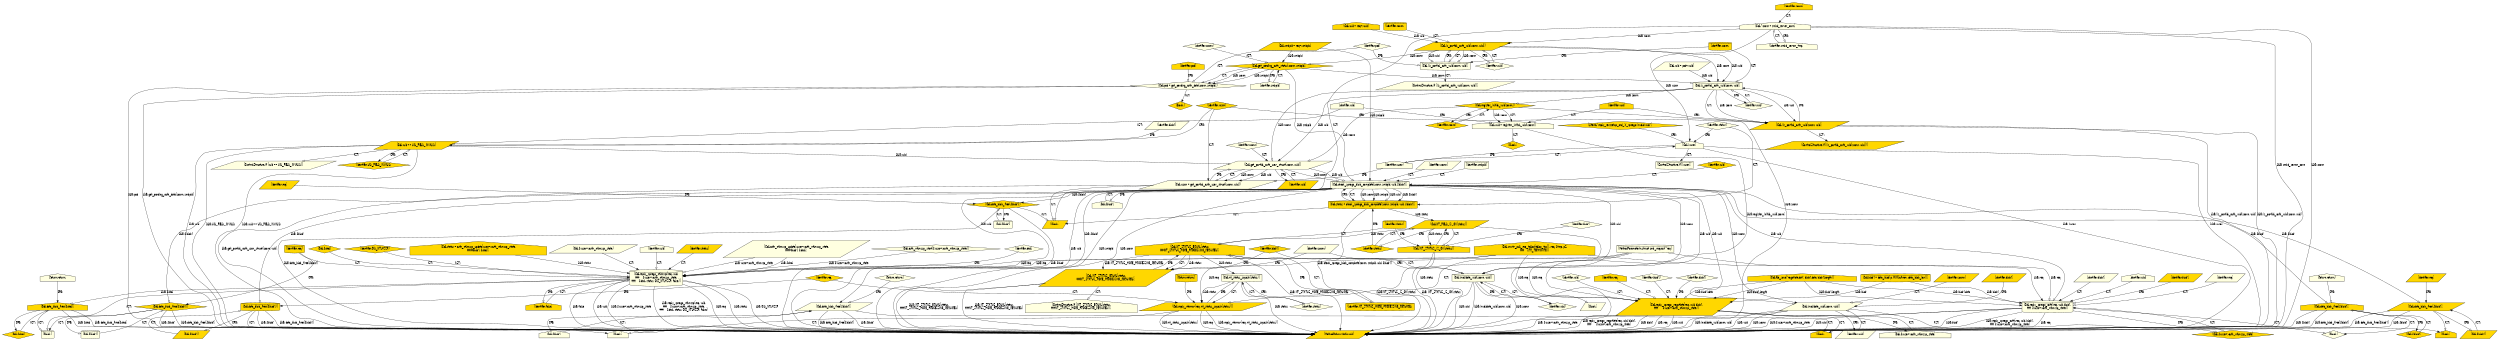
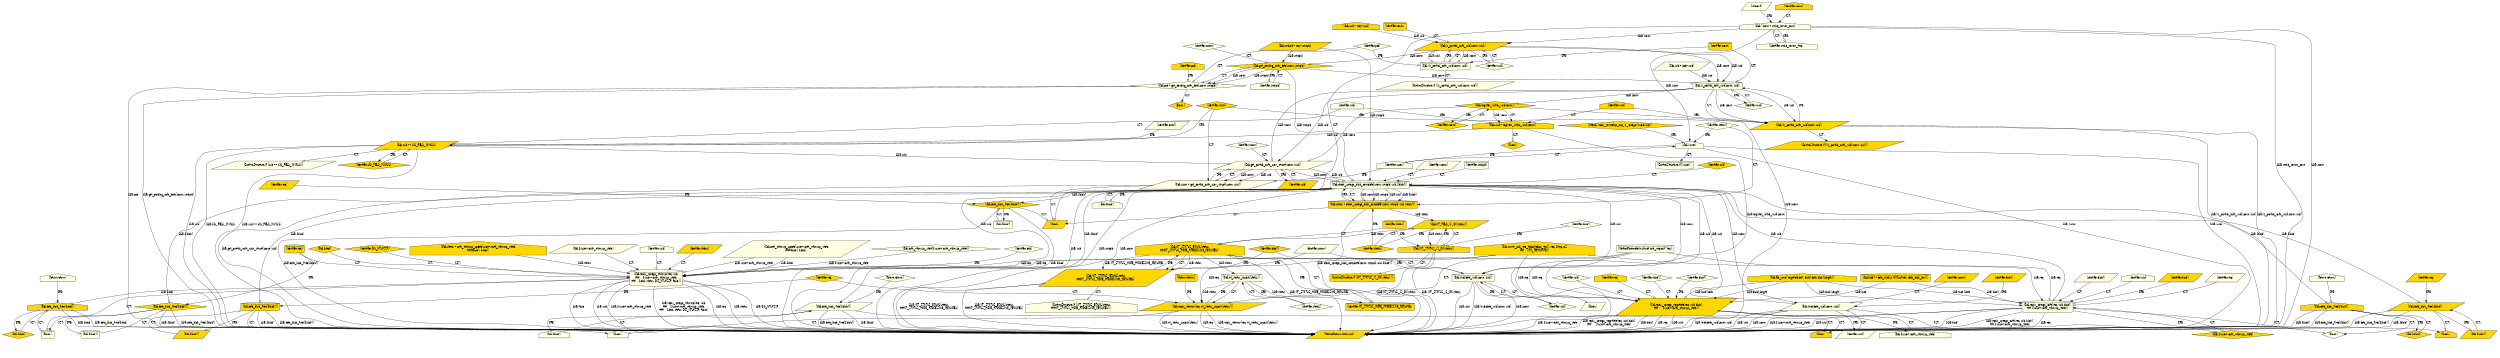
none -> (1757, 7)
(1279, 66) -> (1279, 66)
(1513, 126) -> (1513, 126)
none -> (967, 141)
(1491, 264) -> none
none -> (1362, 278)
(543, 307) -> none
(1272, 311) -> (1320, 297)
